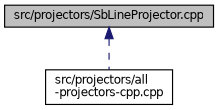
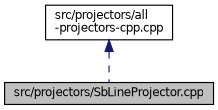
(109, 54) -> (109, 67)
